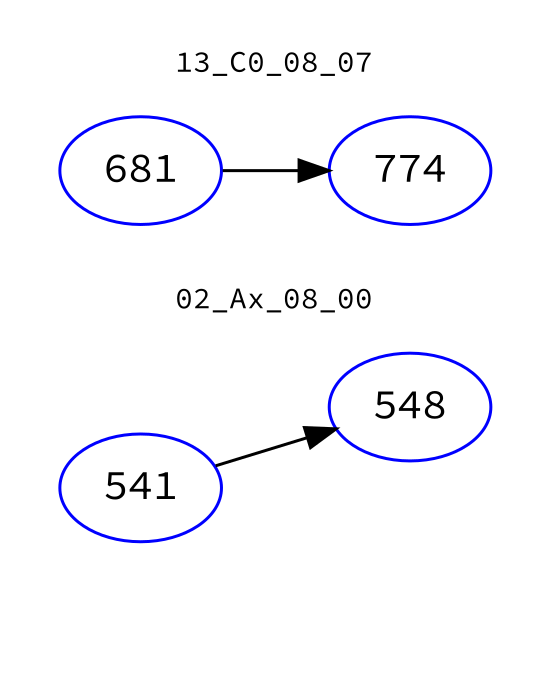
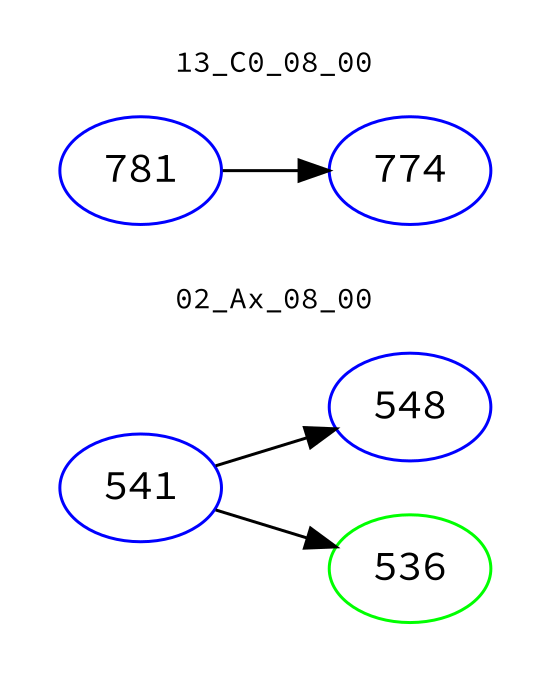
(275, 64) -> (275, 64)
(141, 171) -> (141, 171)
none -> (410, 569)
